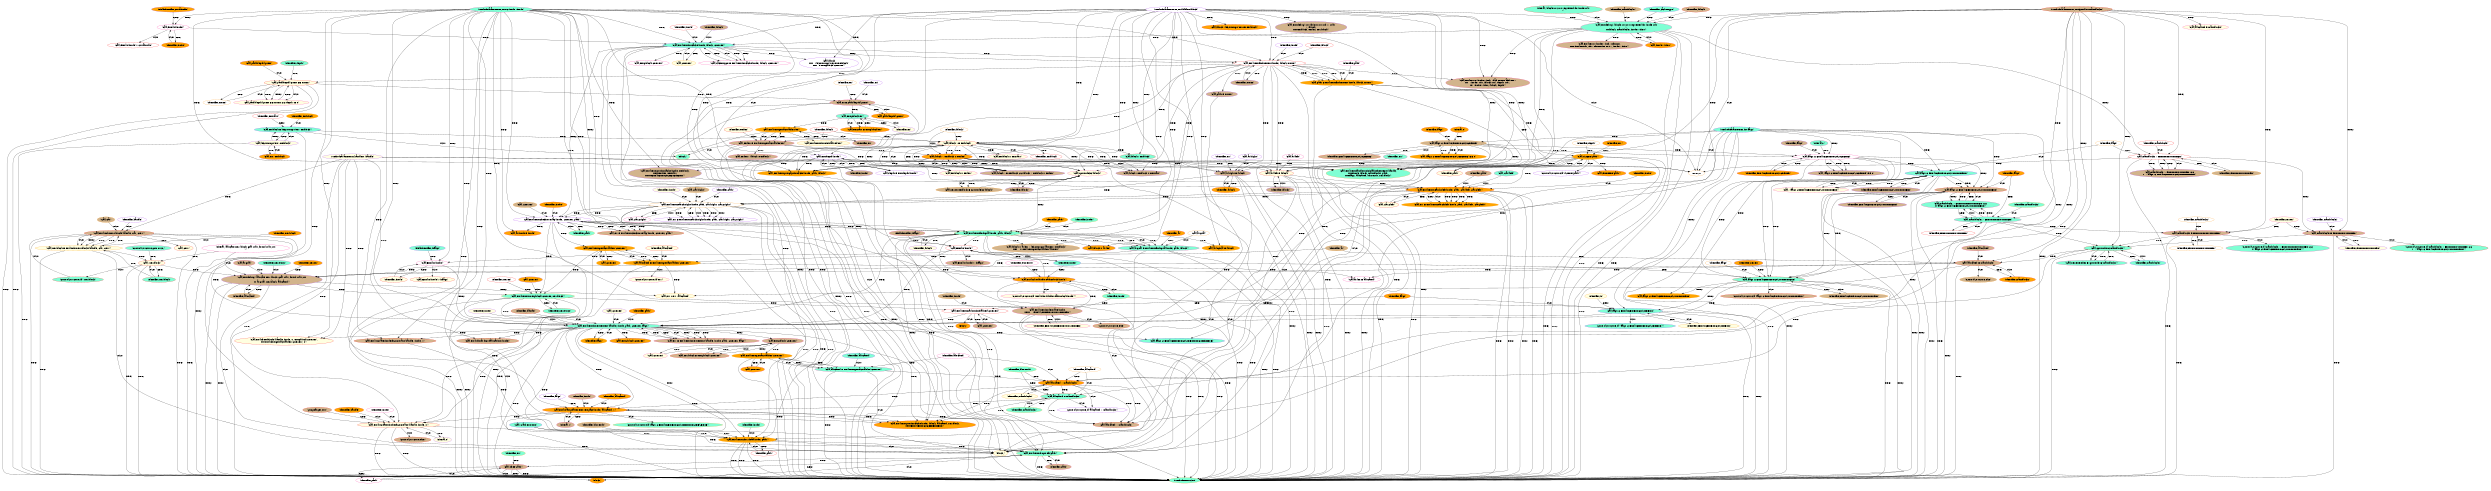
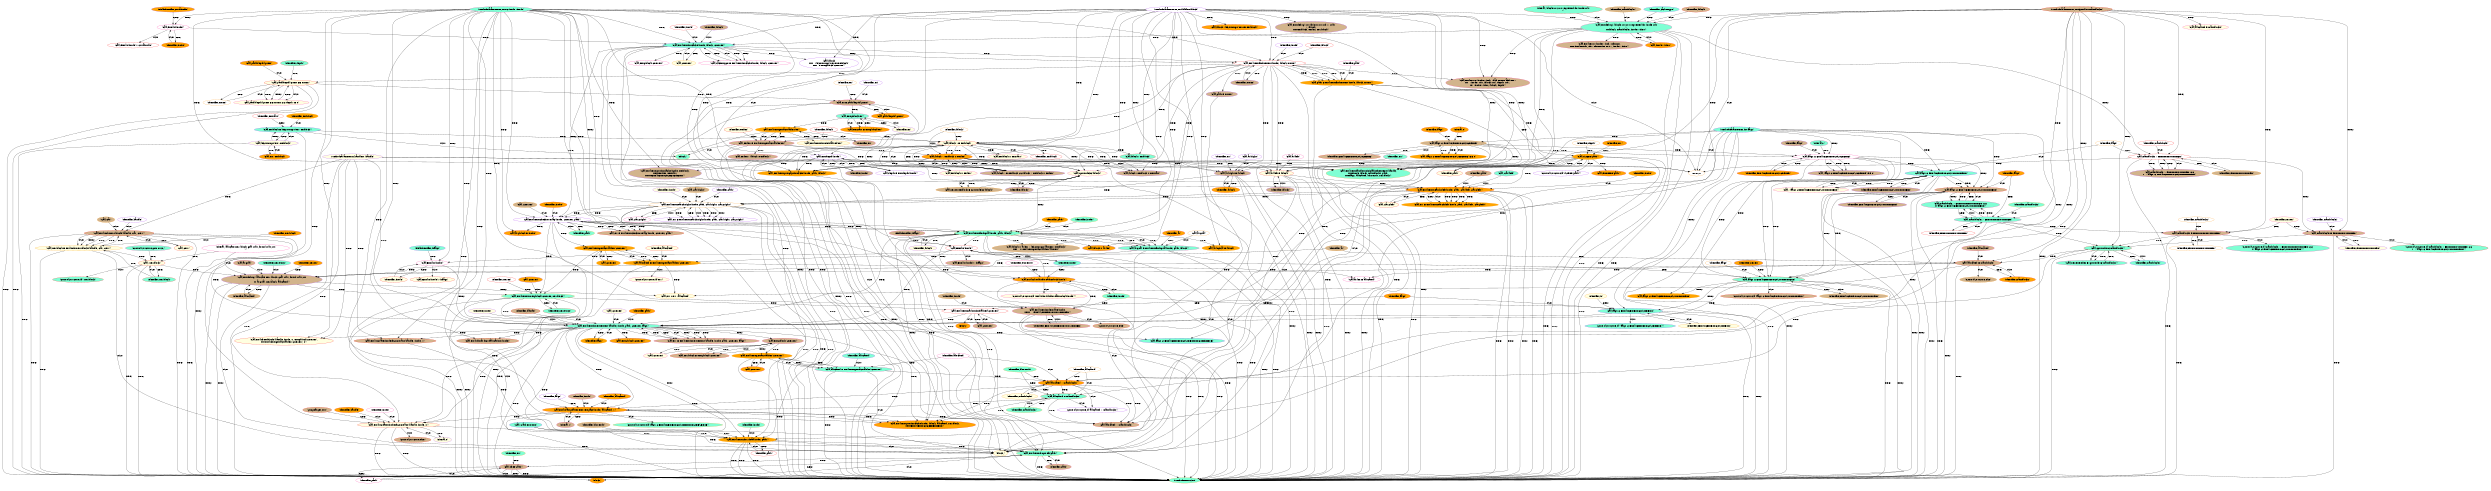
(1561, 173) -> (1561, 173)
(523, 233) -> (523, 233)
(34, 244) -> (147, 241)
(1057, 326) -> (1057, 326)
